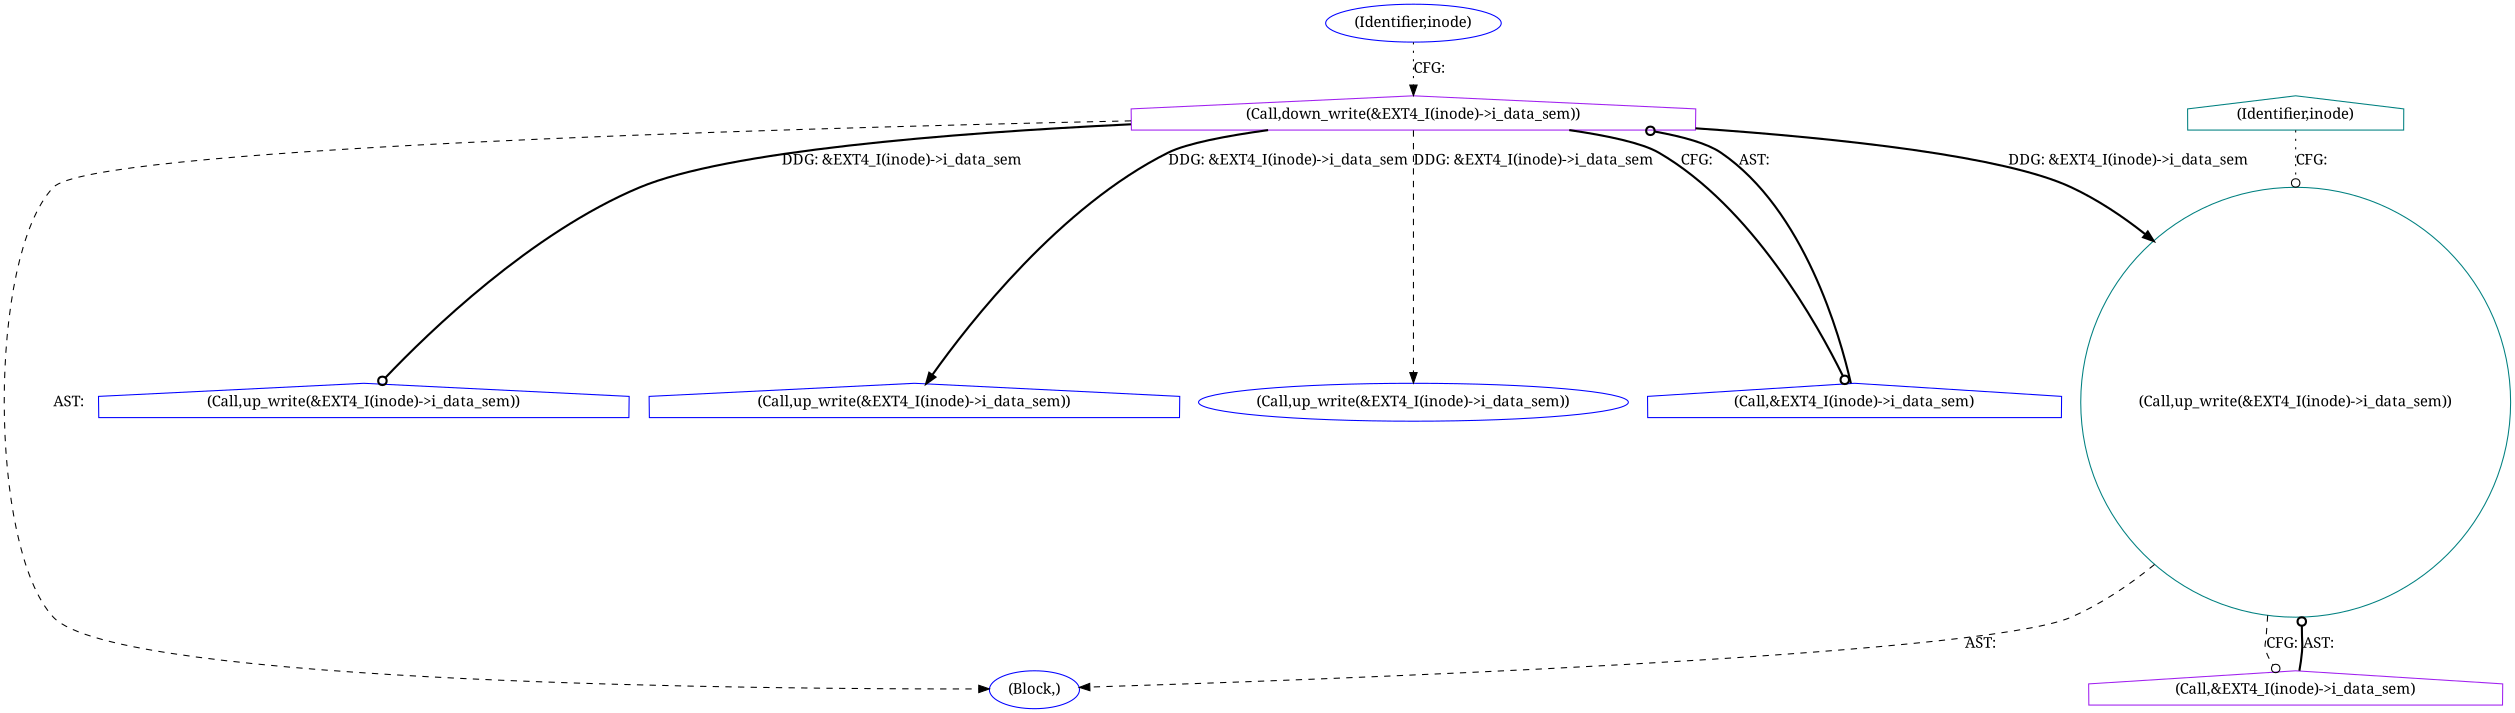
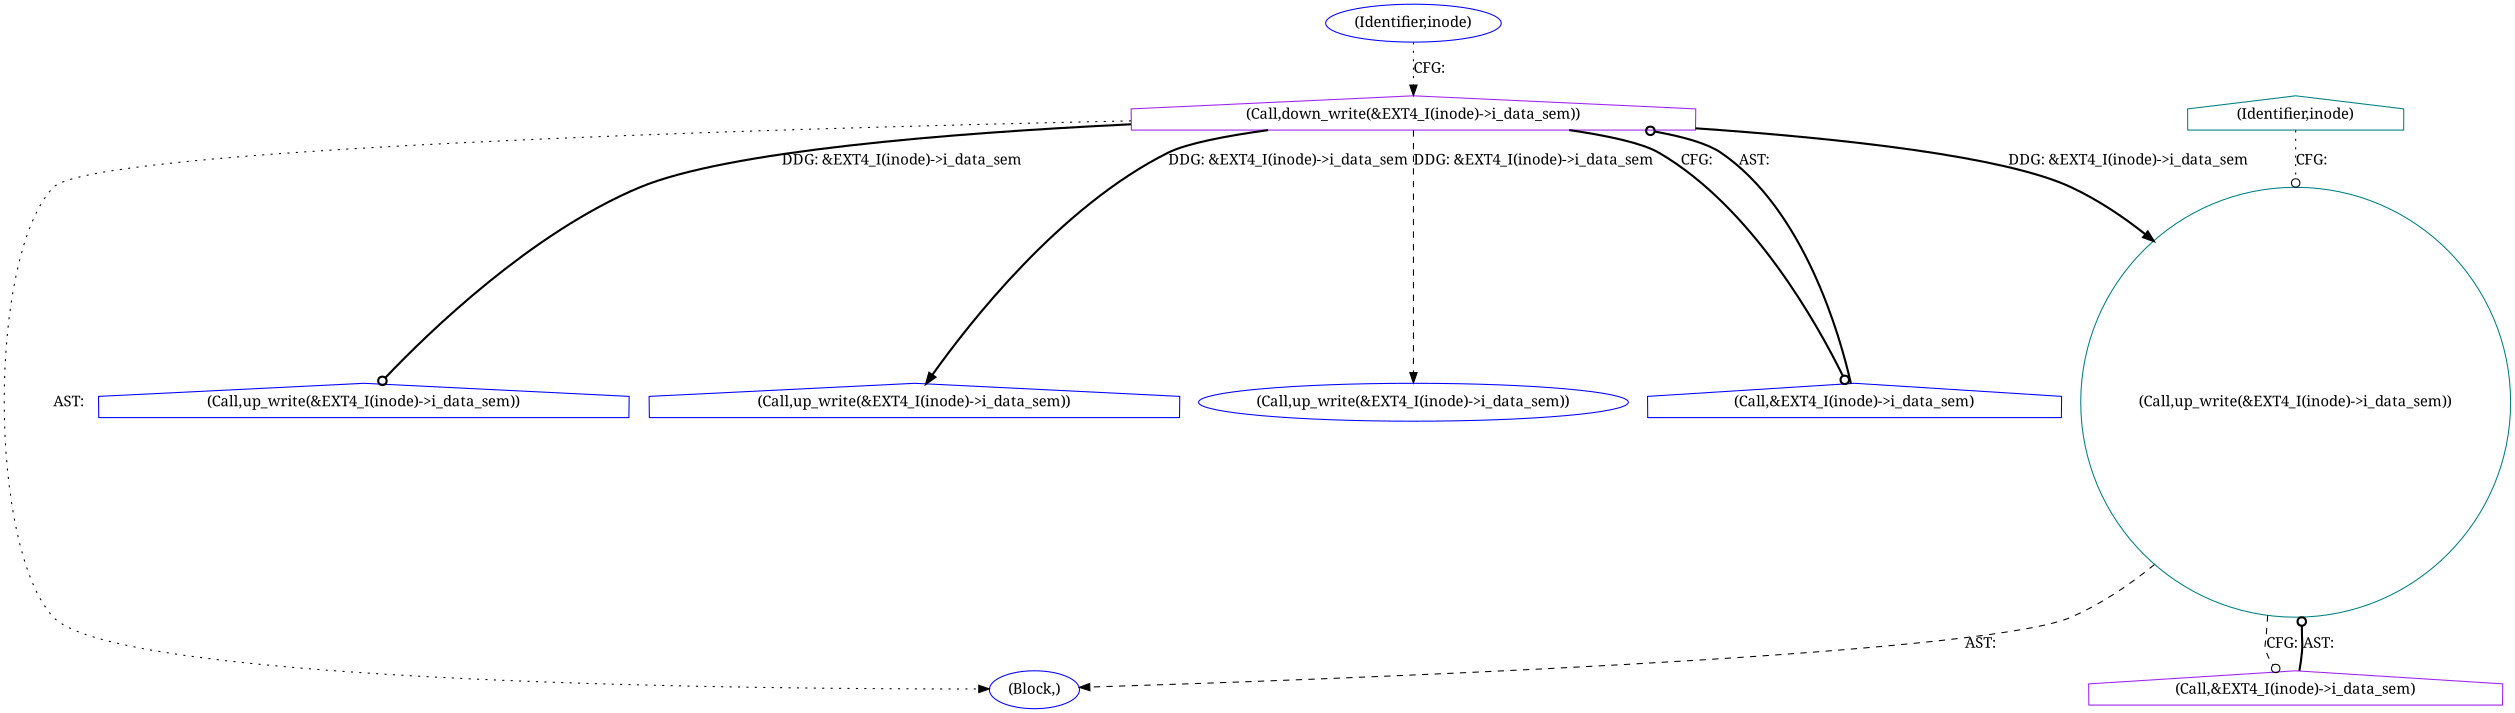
(8, 328) -> (8, 328)
